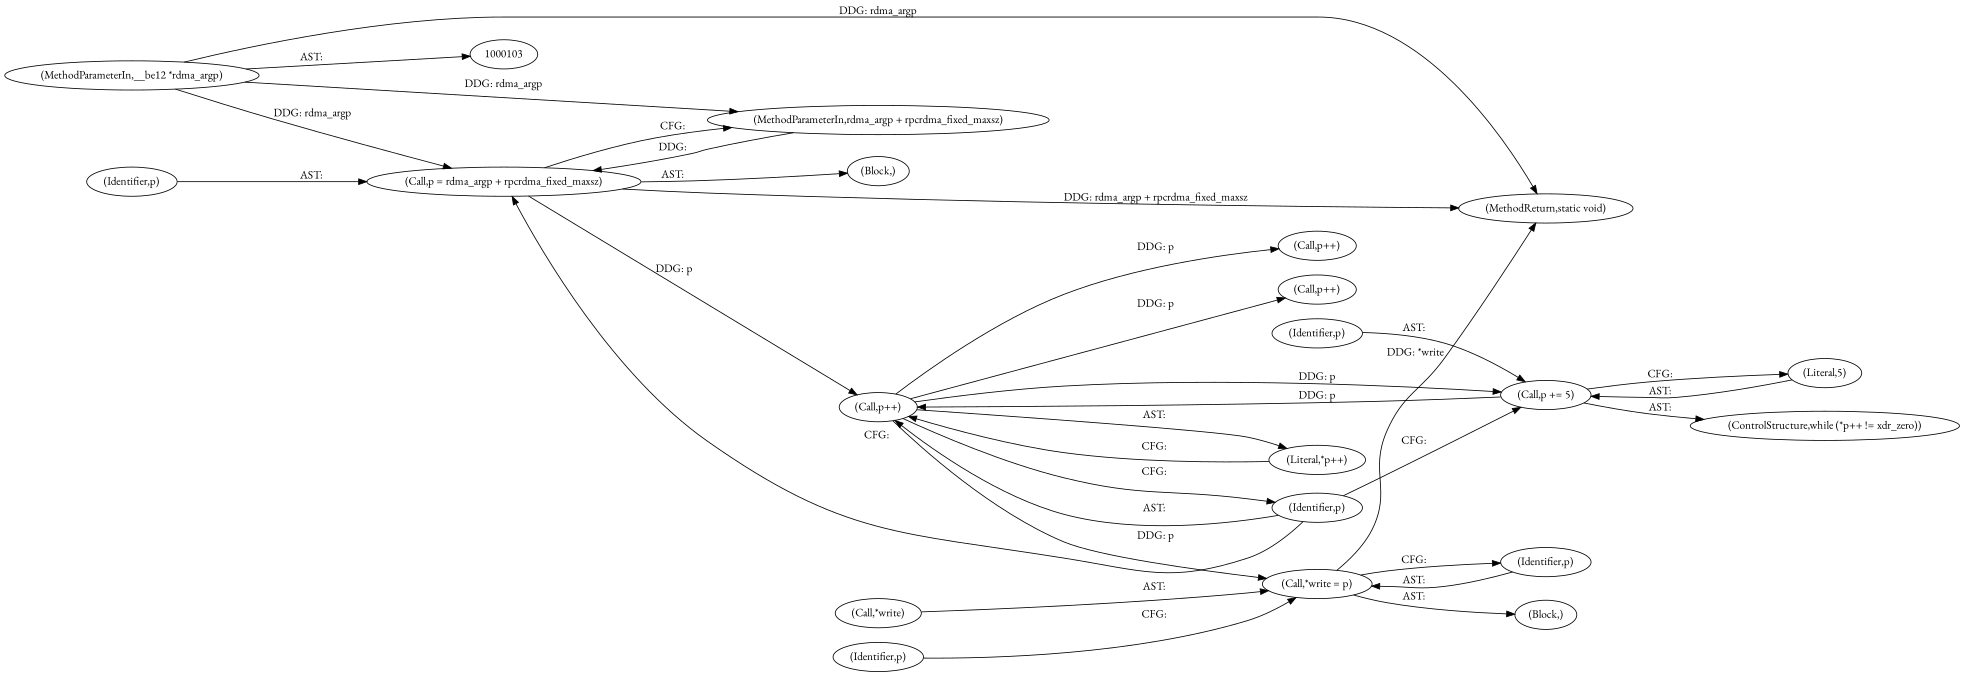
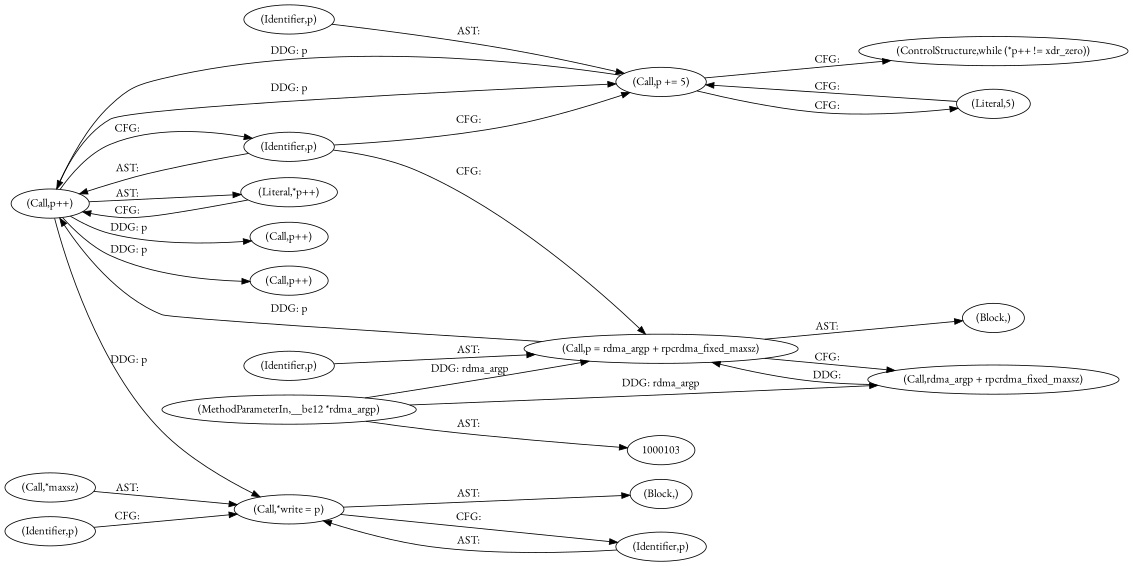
(878, 120) -> (993, 380)
(1546, 208) -> none
(1662, 391) -> (829, 86)
(1662, 408) -> (829, 60)
(878, 613) -> (50, 487)
